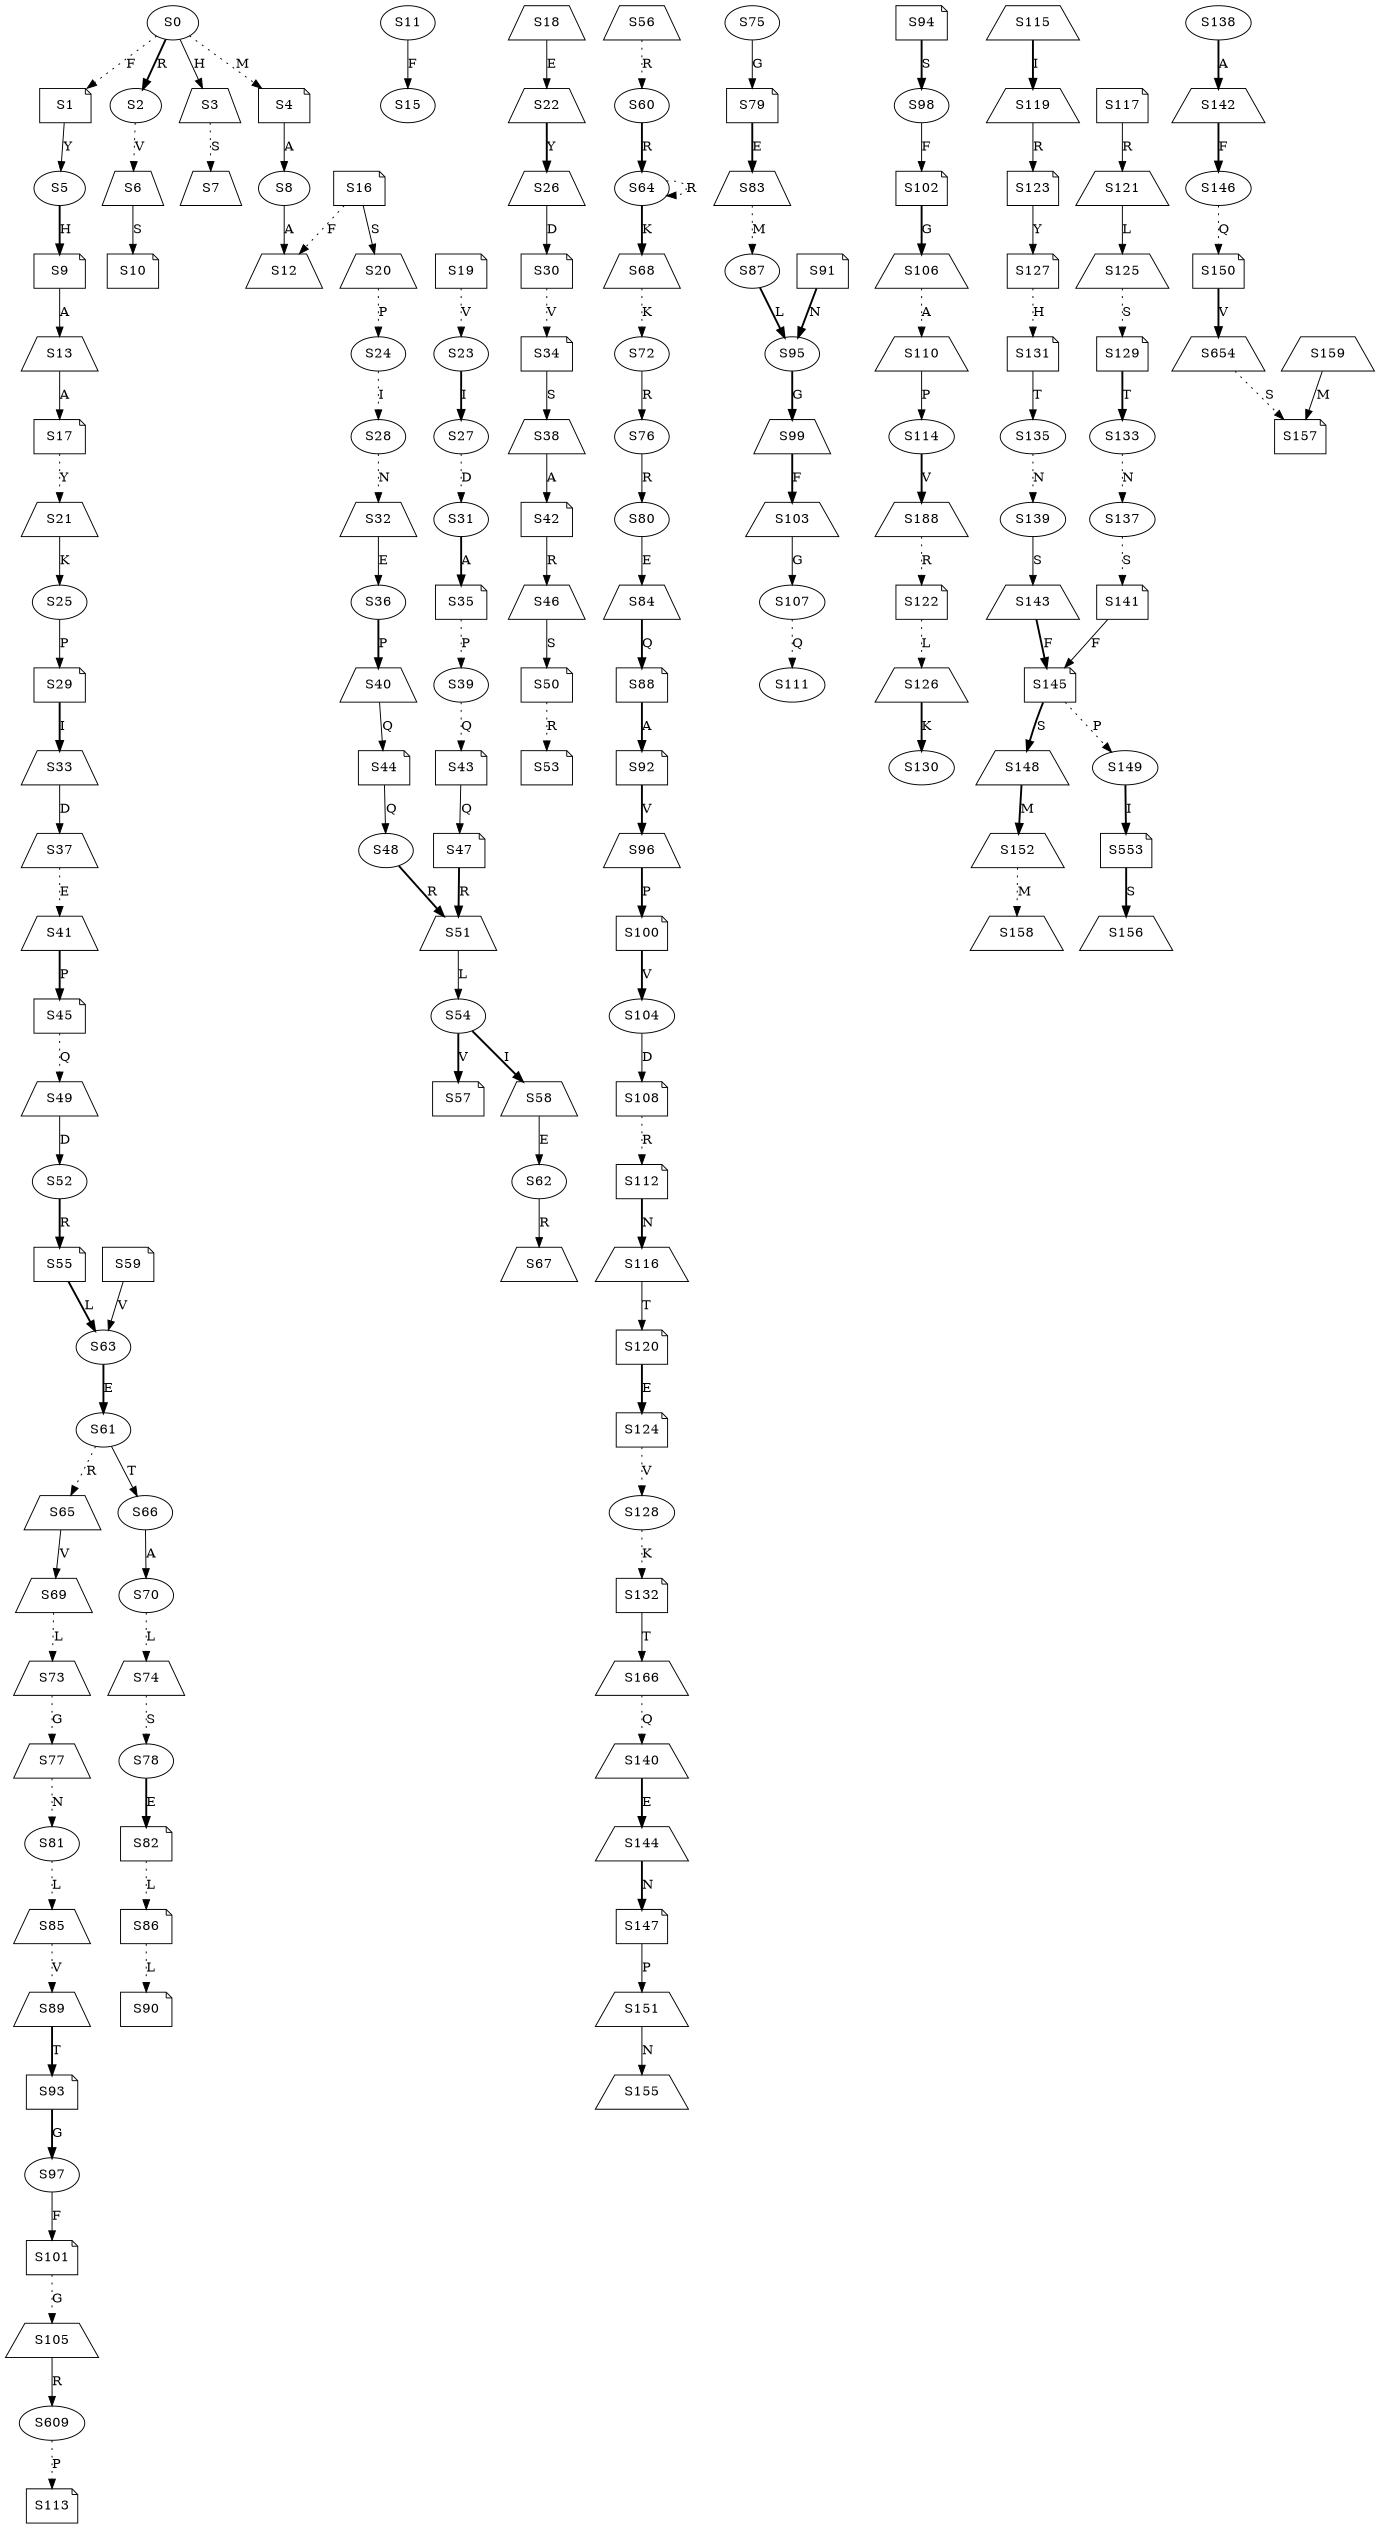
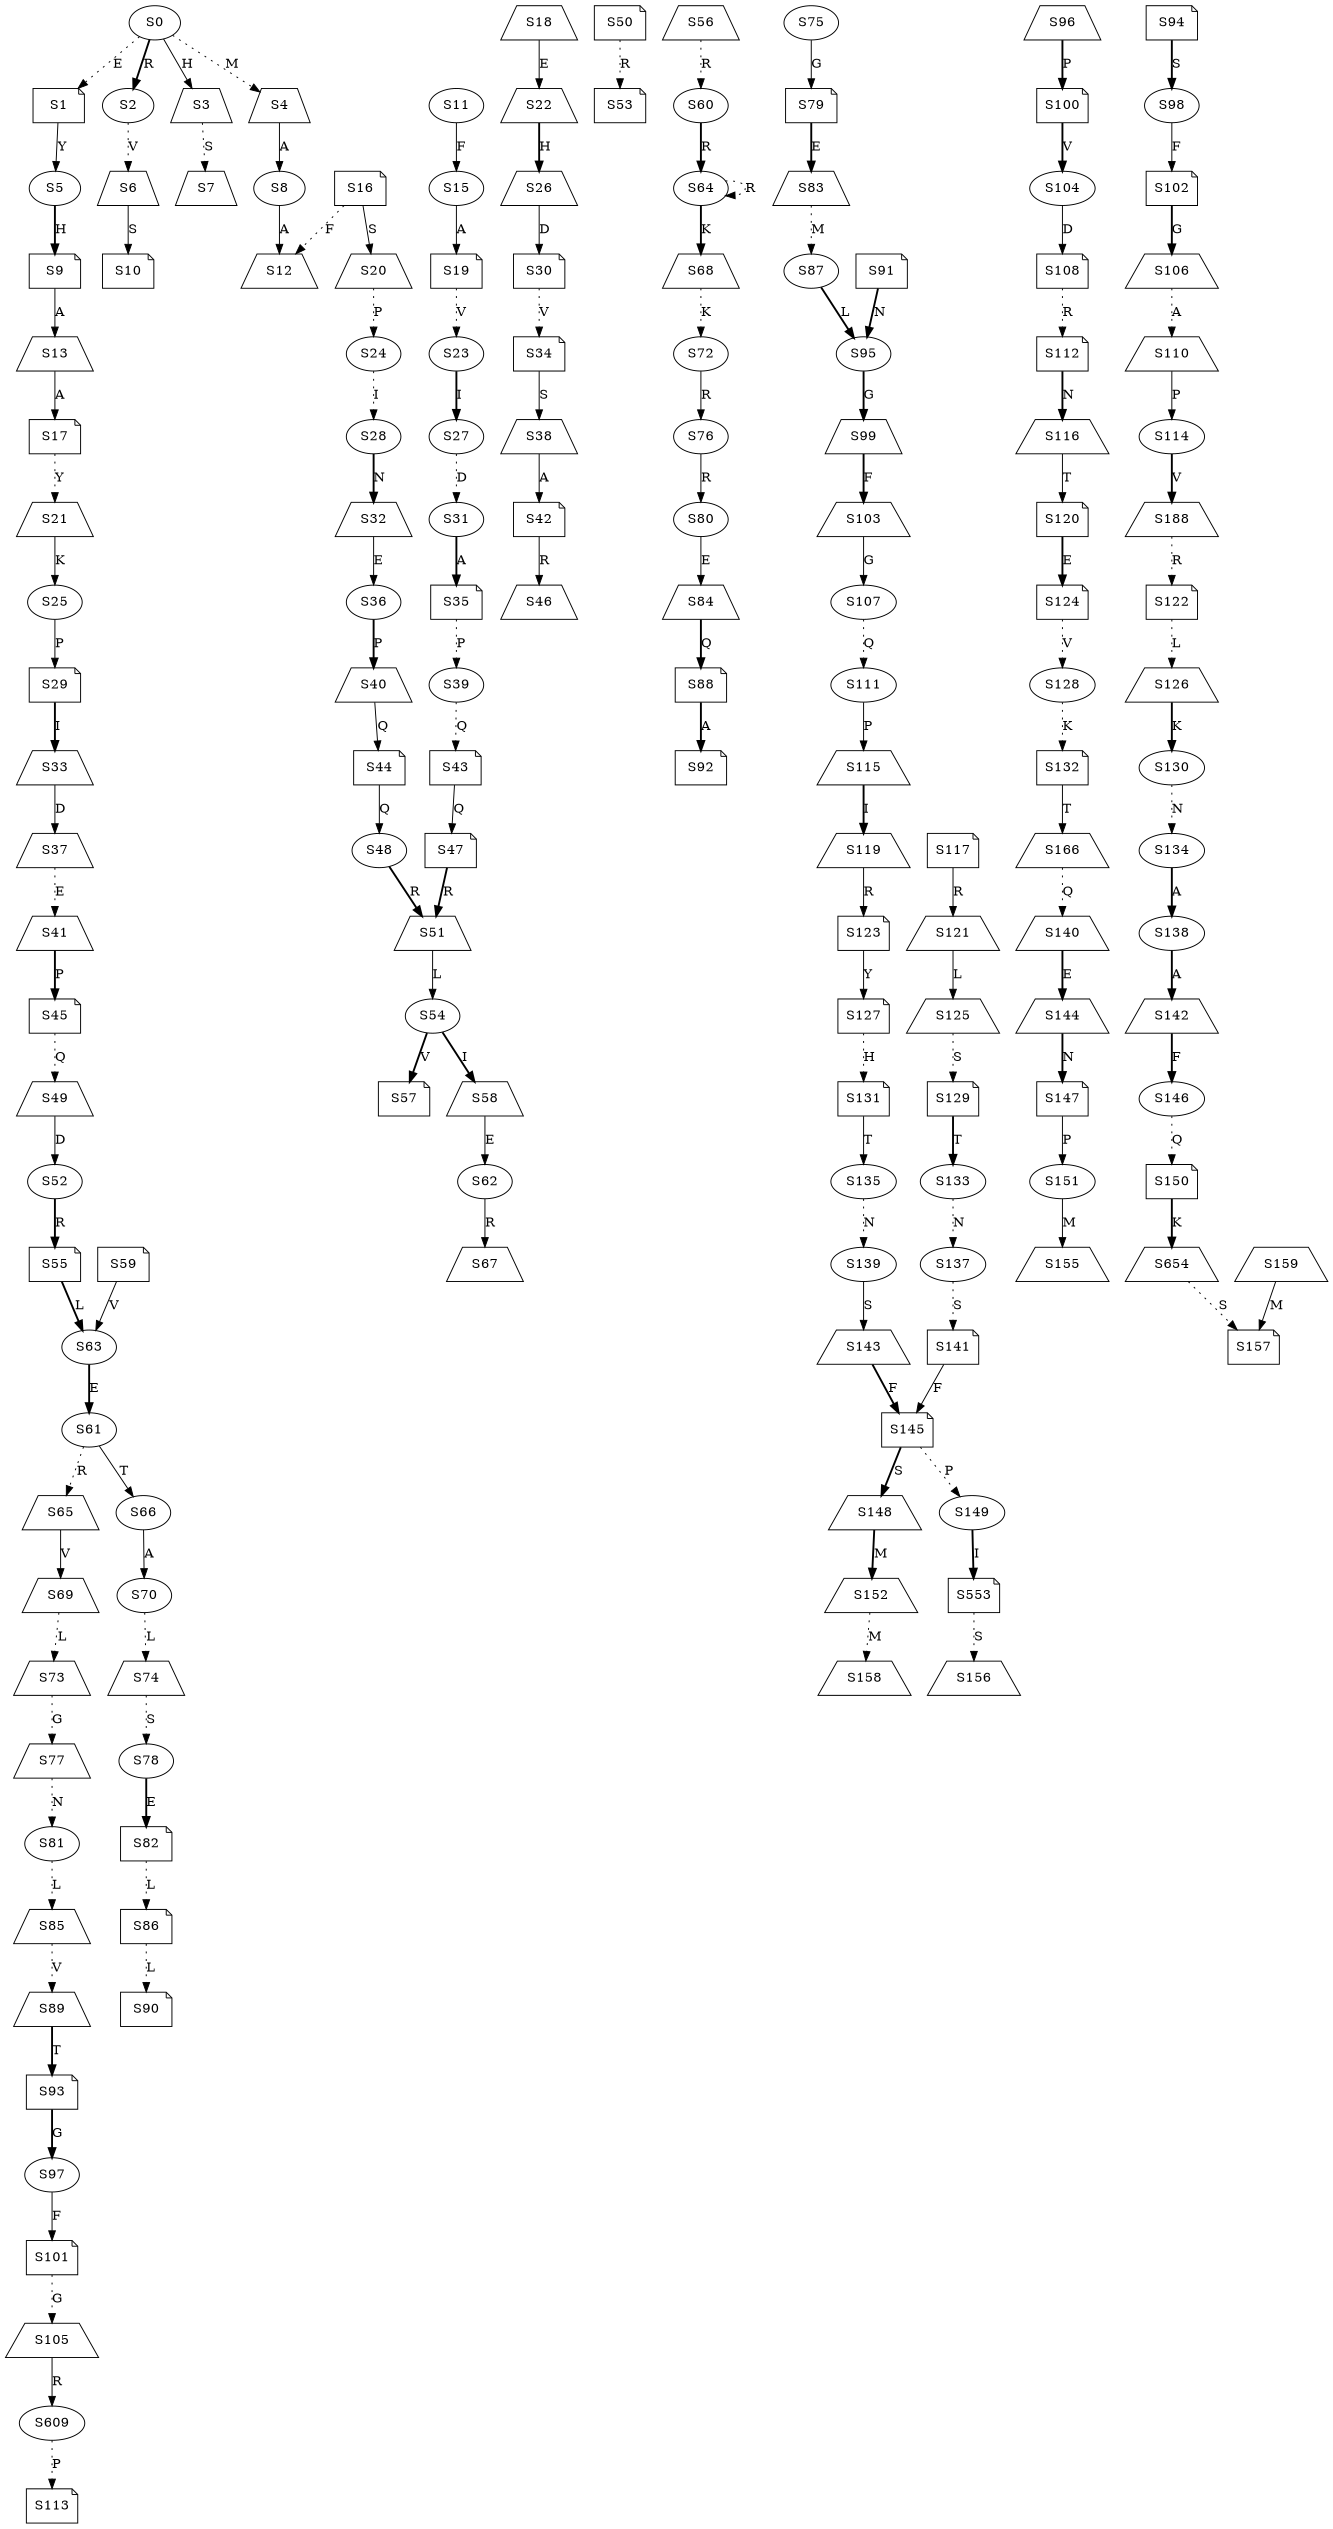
(131, 64) -> (118, 64)
(284, 106) -> (279, 106)
(552, 147) -> (545, 147)
none -> (456, 225)
(1223, 313) -> (1177, 1223)
(378, 473) -> (374, 473)
(547, 639) -> none
none -> (864, 722)
(642, 804) -> none
none -> (1172, 851)
(1126, 887) -> (974, 1632)
(642, 2009) -> (1062, 1182)
(648, 2051) -> (1070, 1223)
